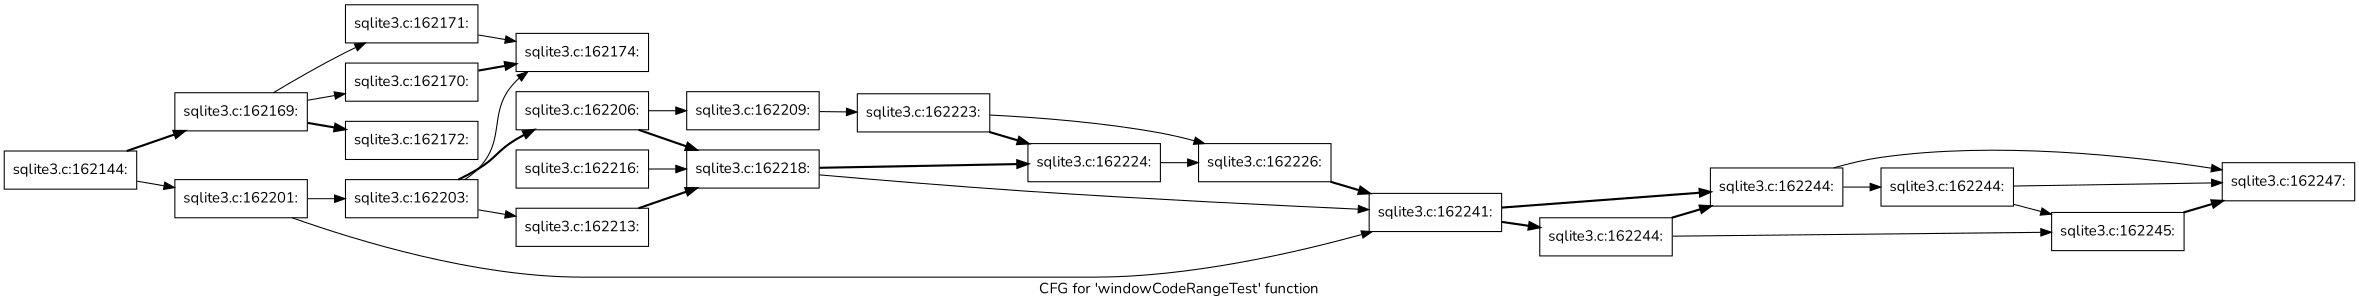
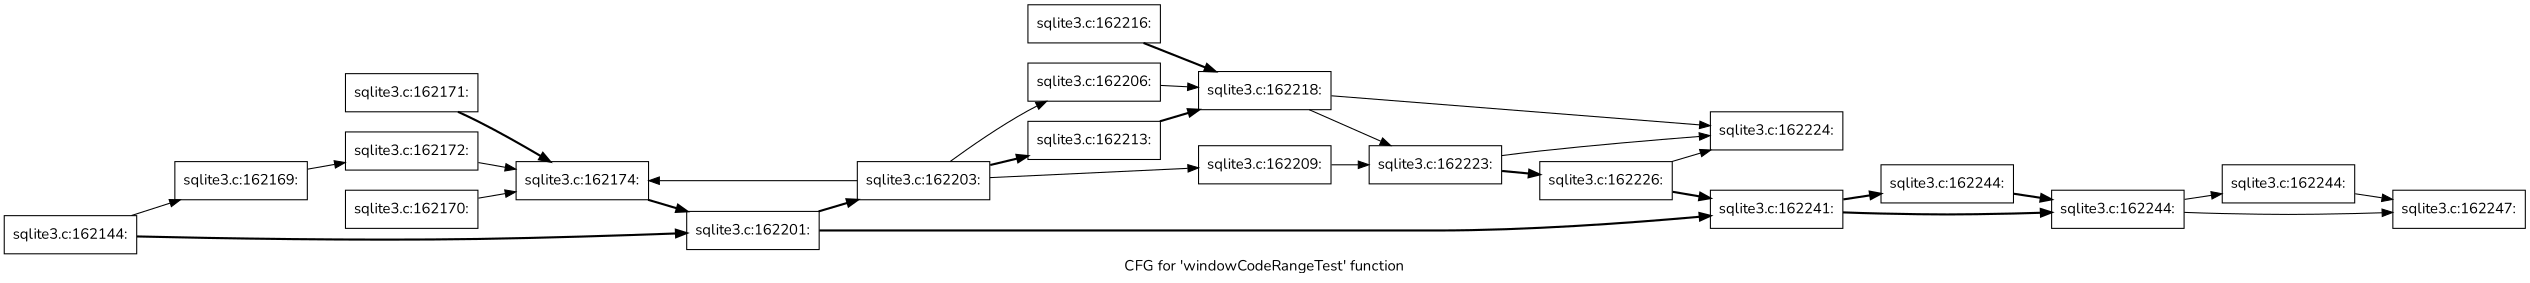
(492, 37) -> (500, 133)
(492, 68) -> (492, 196)
(314, 69) -> none
(321, 98) -> none
(662, 111) -> (1089, 173)
(1093, 123) -> (1515, 172)
(321, 125) -> (321, 167)
(1004, 136) -> (1600, 145)
(662, 138) -> (1174, 86)
(151, 143) -> (151, 209)
(495, 156) -> (992, 132)
(1174, 163) -> (1686, 157)
none -> (492, 165)
(918, 166) -> (1516, 110)
(662, 169) -> (1174, 55)
(151, 184) -> (406, 240)
(1089, 195) -> (1345, 125)
(321, 199) -> (833, 207)
none -> (662, 204)
(492, 212) -> (1004, 162)
(2118, 232) -> none
(825, 277) -> (1260, 230)
